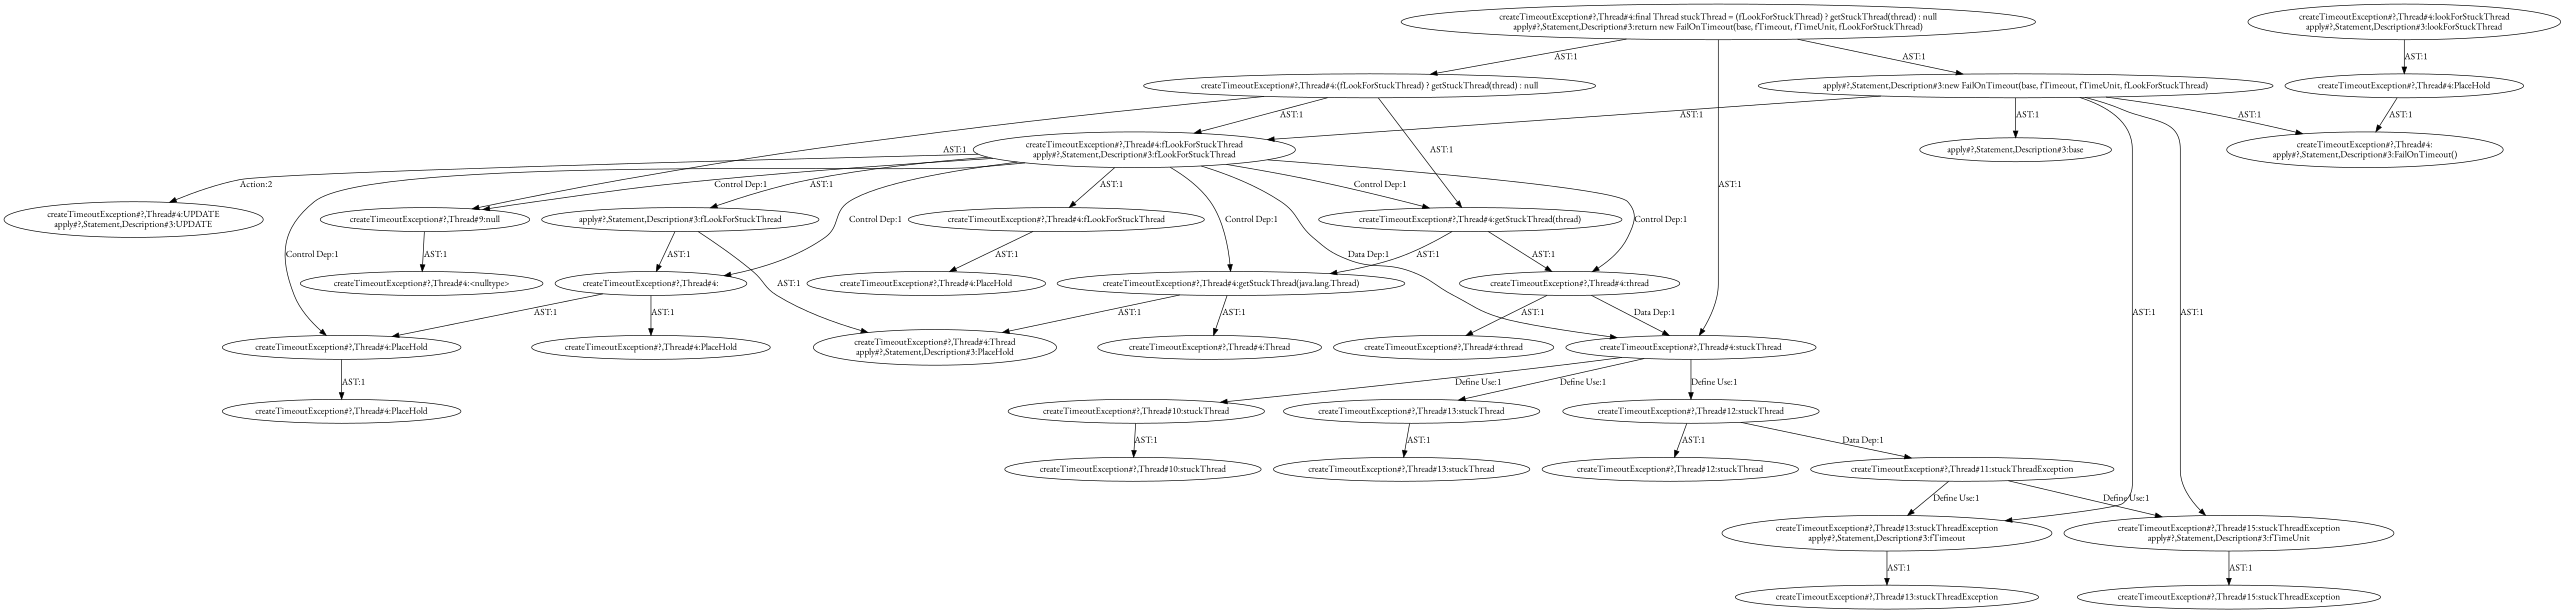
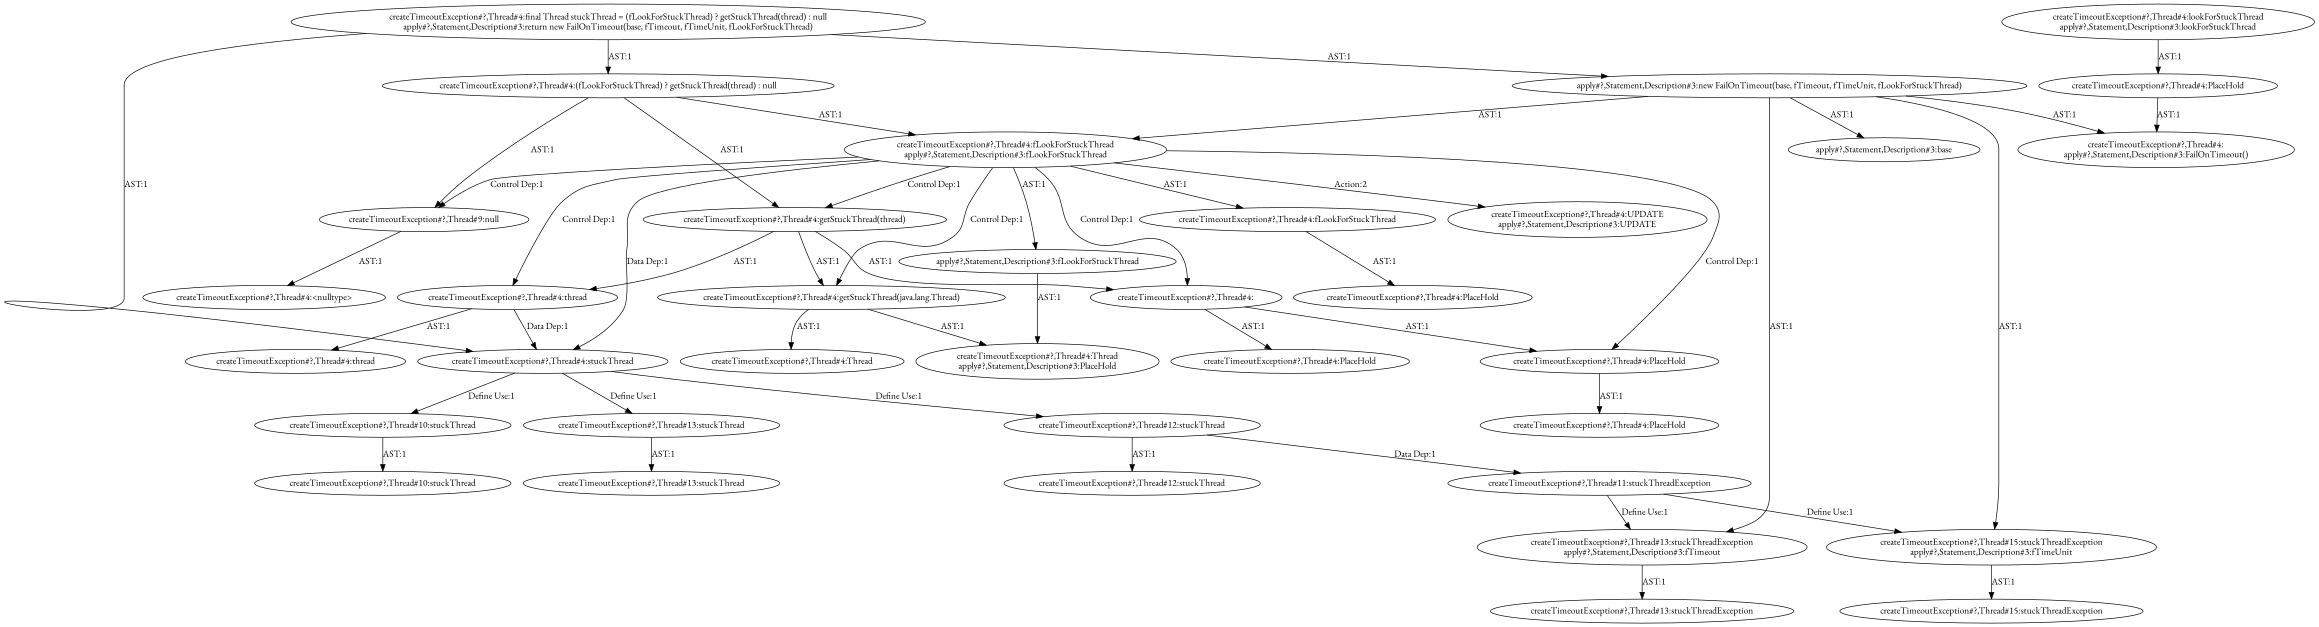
(667, 248) -> (953, 284)
